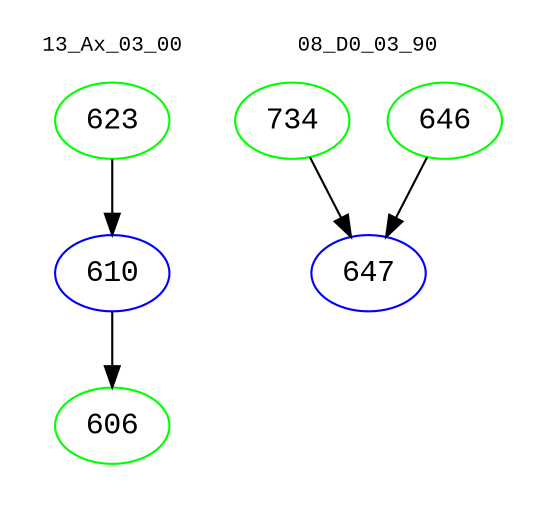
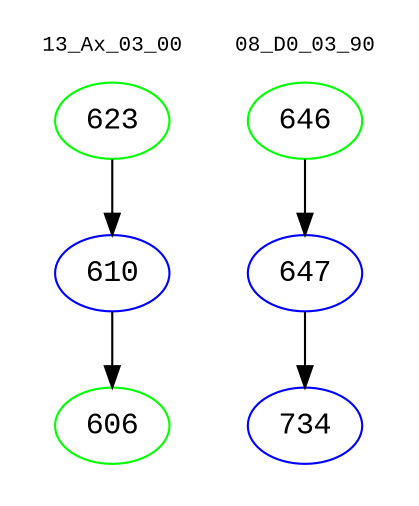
(292, 121) -> (305, 426)
(326, 187) -> (305, 339)
